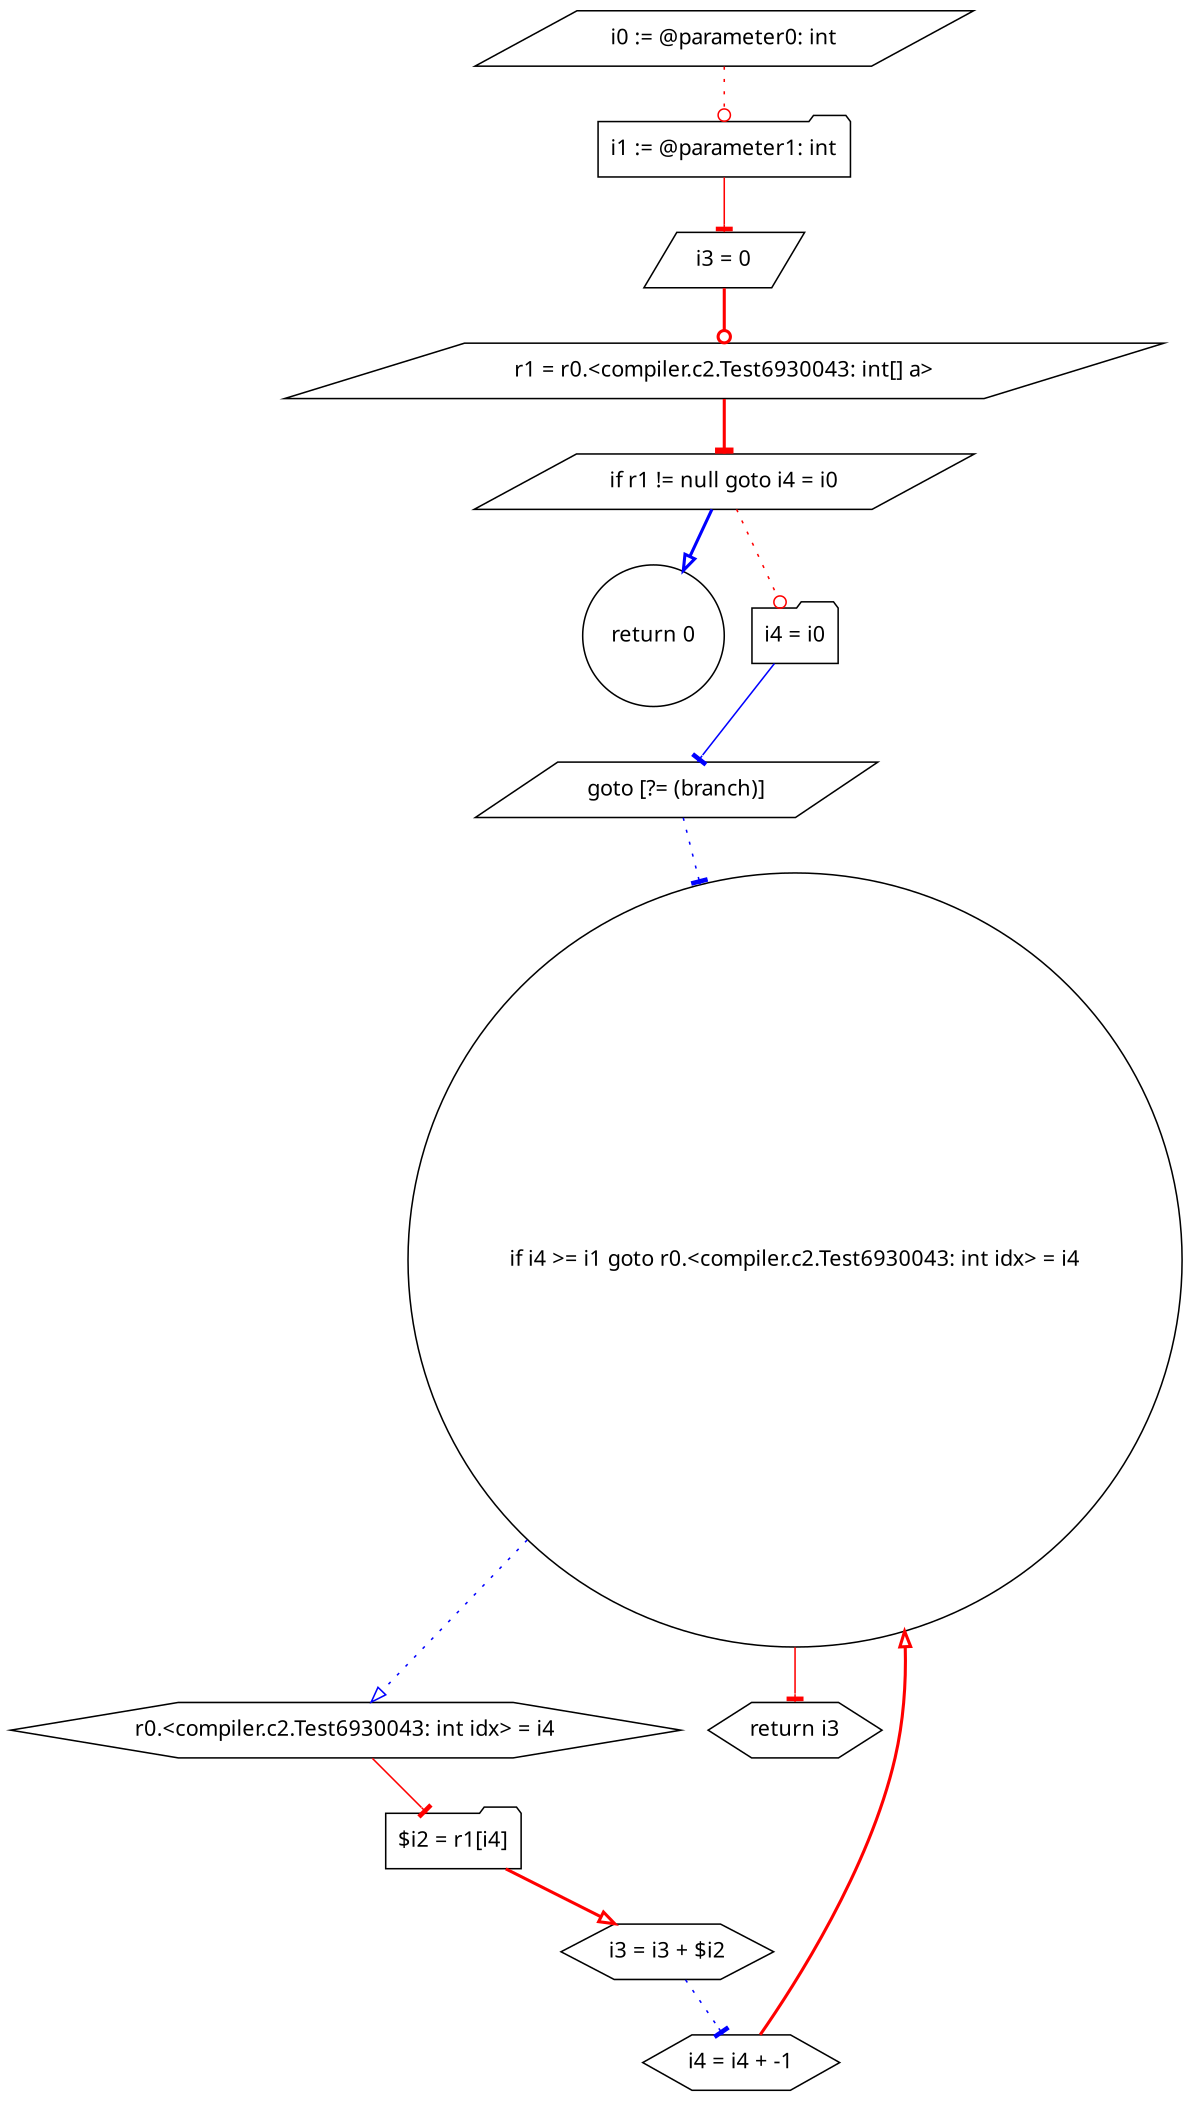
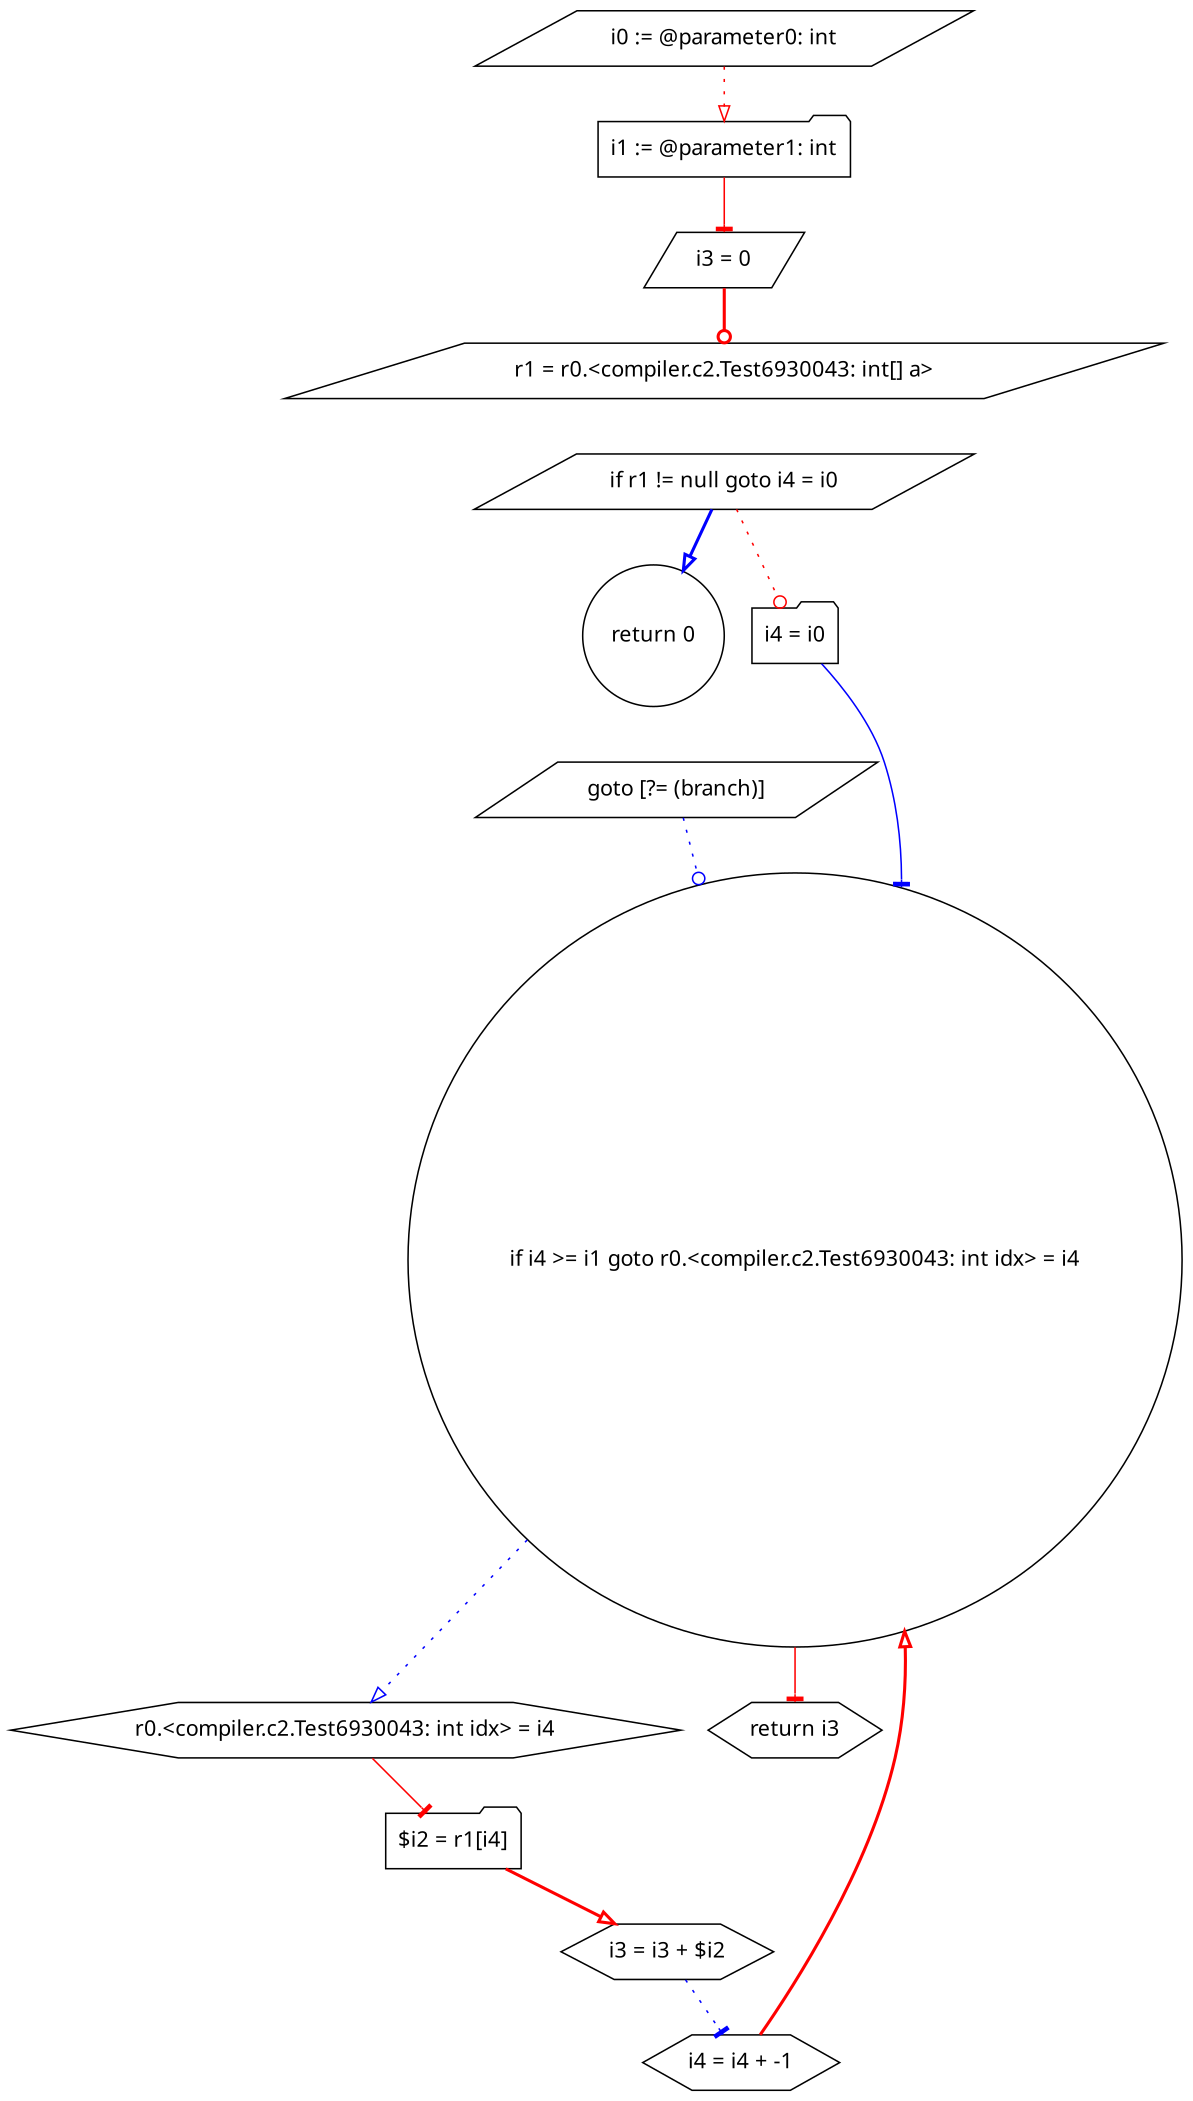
(724, 88) -> (724, 88)
(724, 423) -> none
(739, 709) -> (884, 763)
(690, 845) -> (690, 845)
